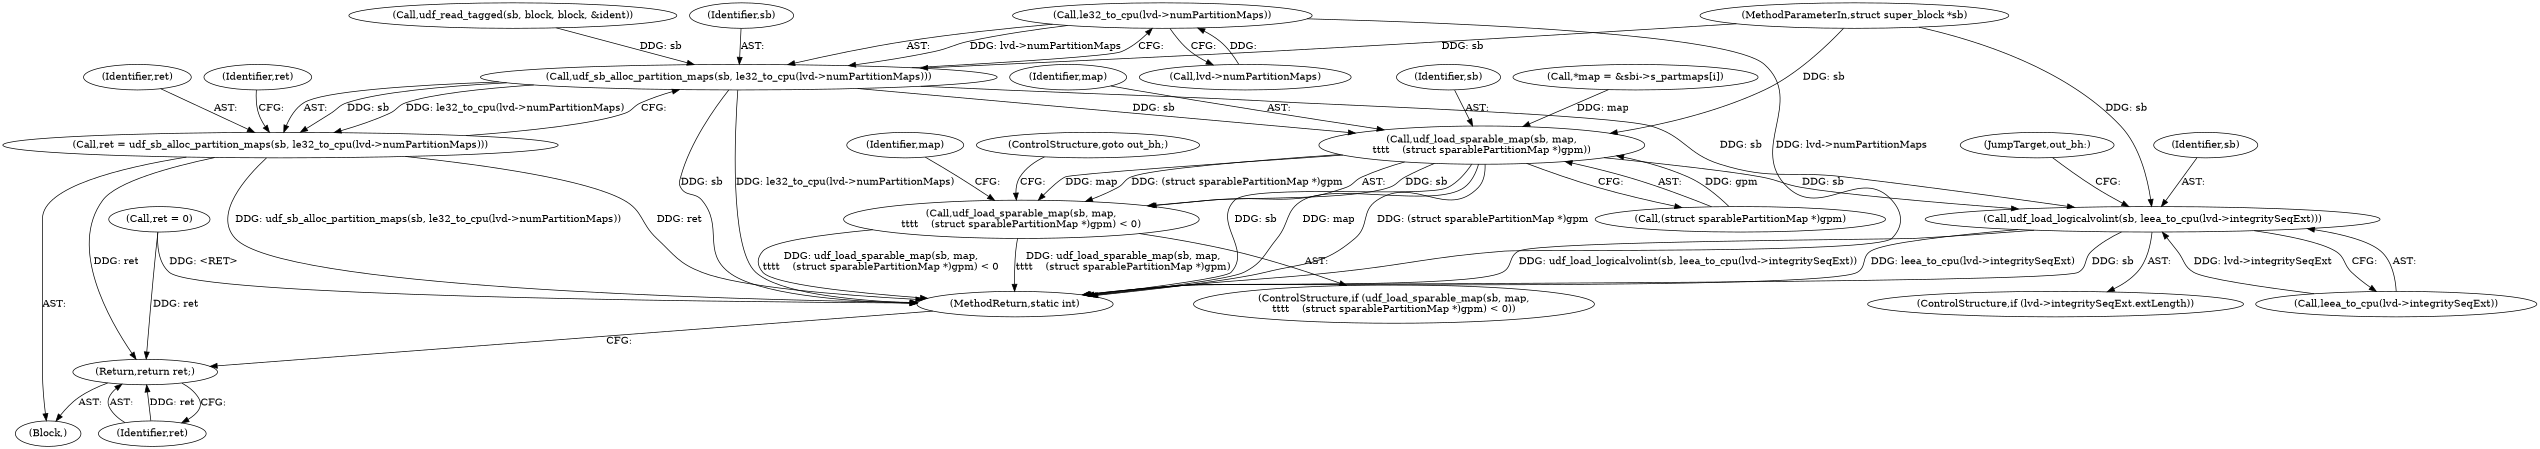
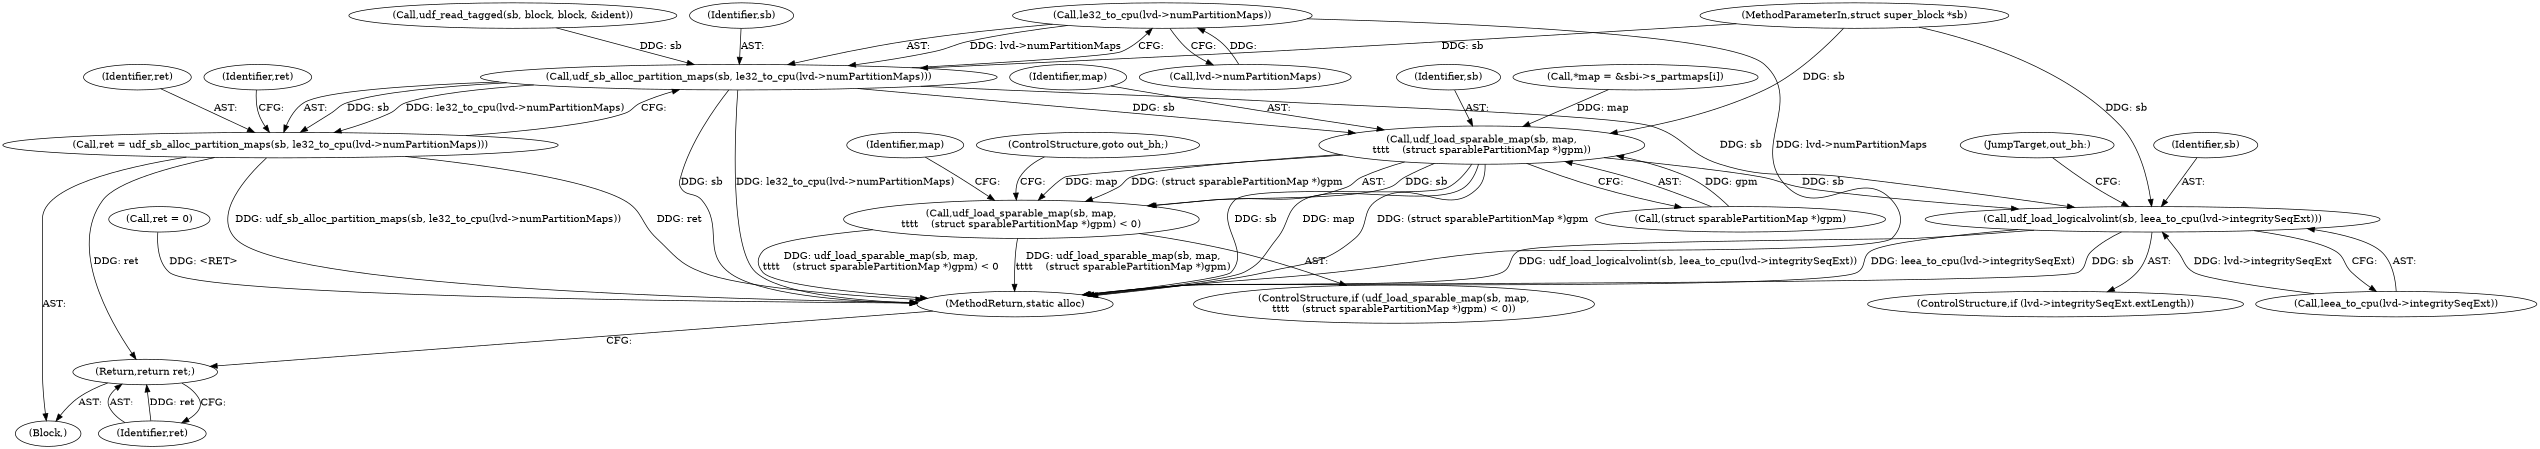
(152, 292) -> none
(1015, 304) -> (1015, 304)
